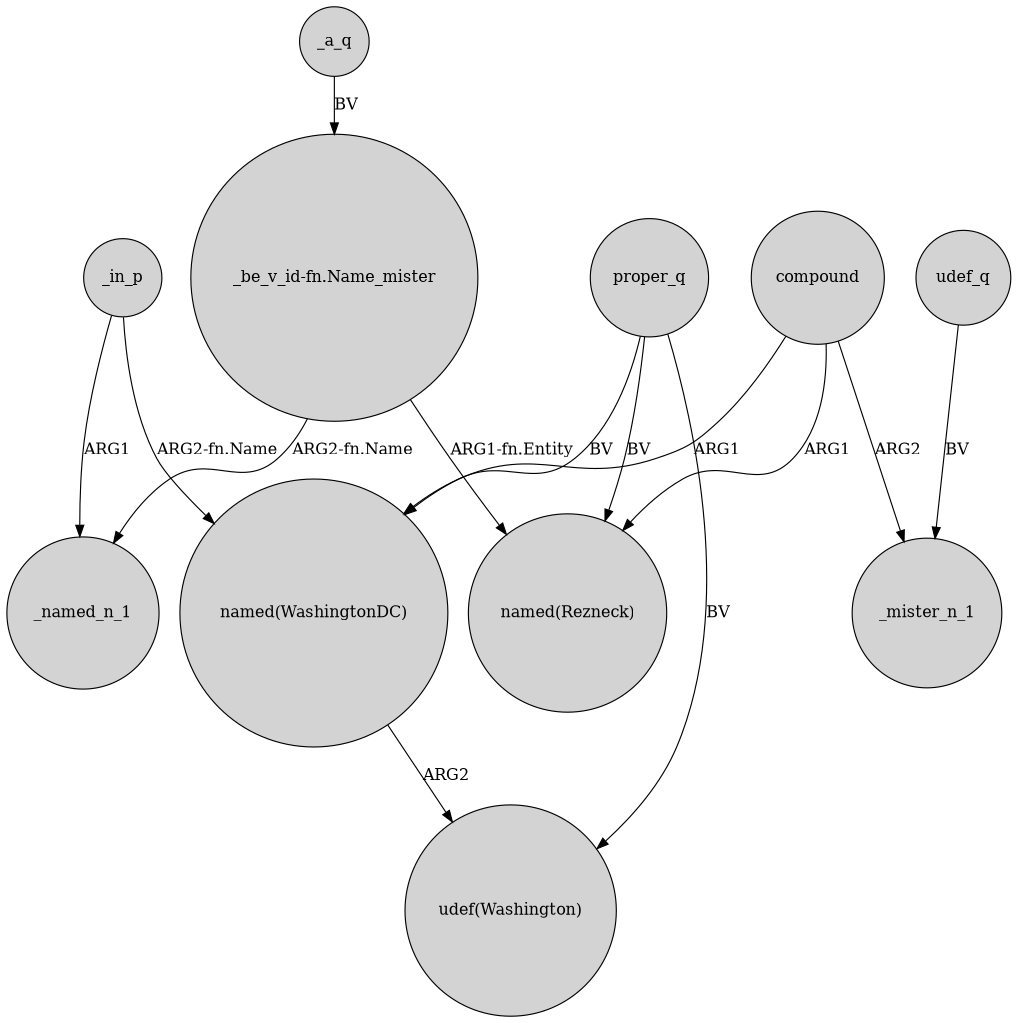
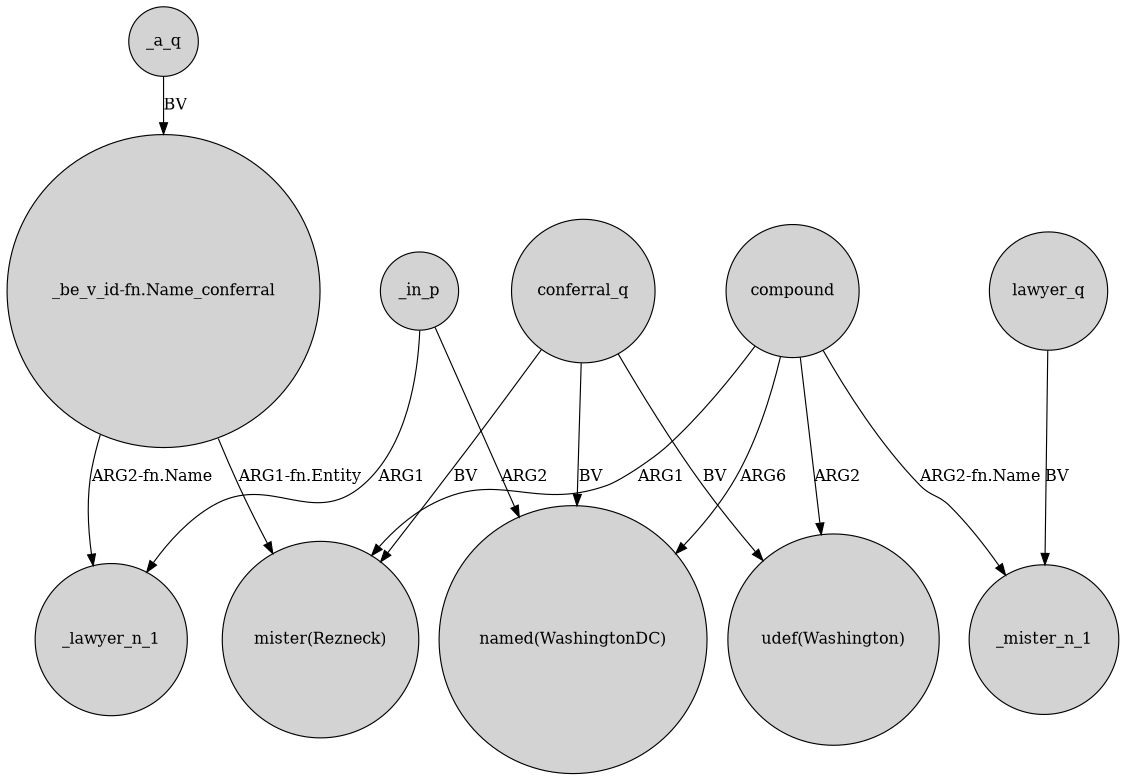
(334, 278) -> (164, 291)
(649, 278) -> (583, 291)
(963, 278) -> (1049, 291)
(217, 450) -> (525, 477)
(717, 450) -> (764, 477)
(898, 450) -> (980, 477)
(83, 613) -> (111, 640)
(568, 613) -> (321, 640)
(417, 769) -> (810, 440)
